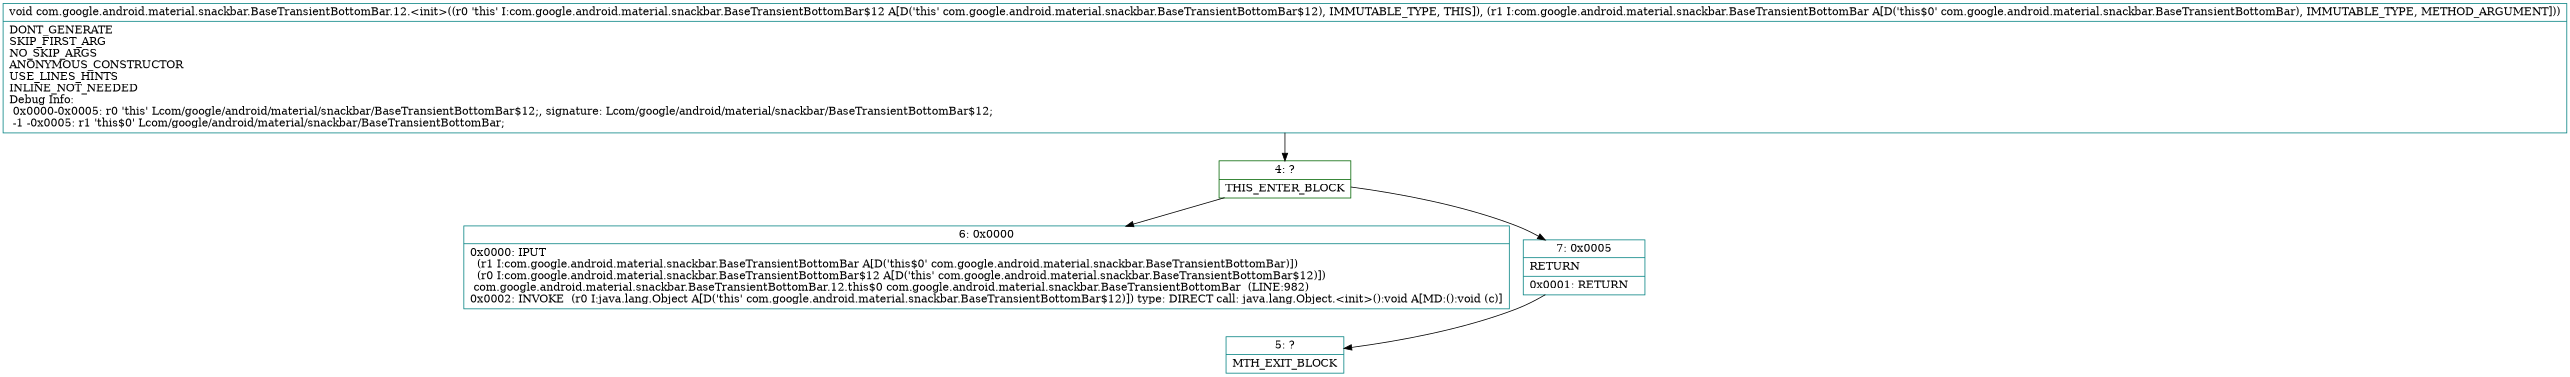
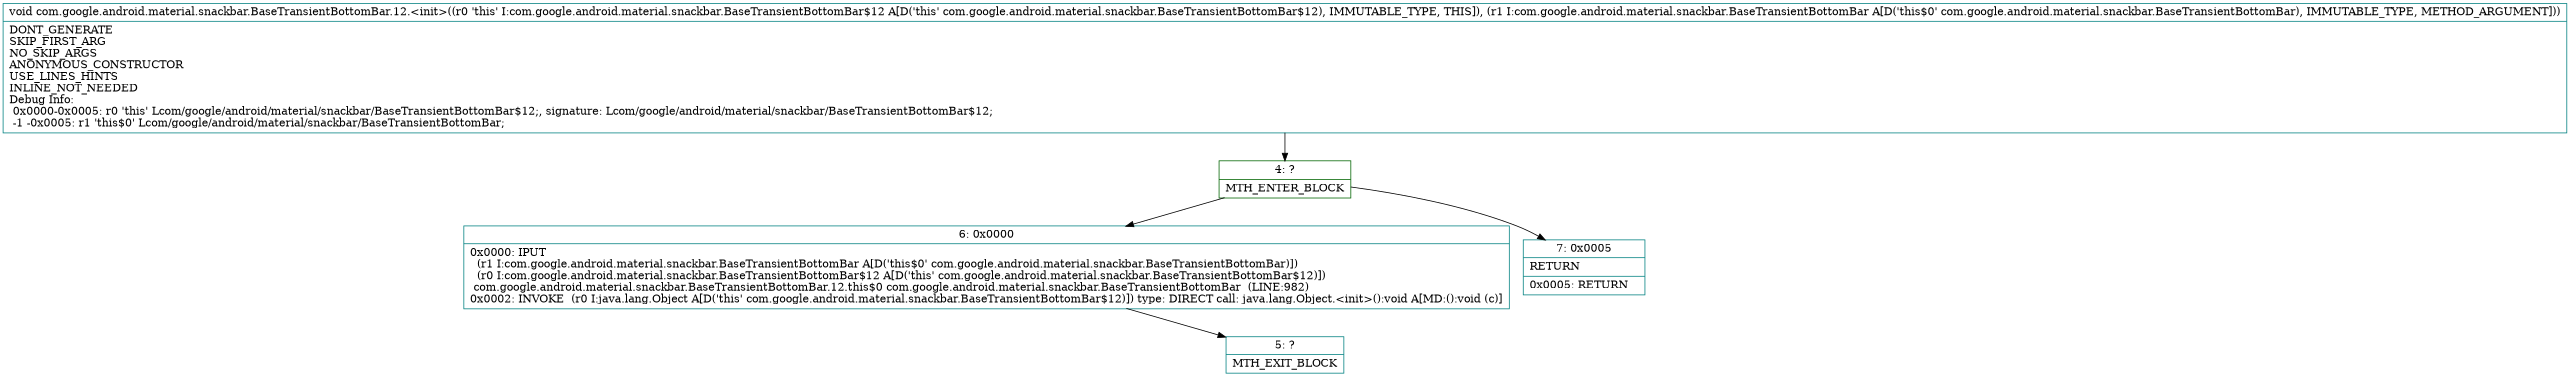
(1285, 188) -> (1285, 188)
(1584, 285) -> (1584, 285)
(1451, 329) -> (1172, 322)
